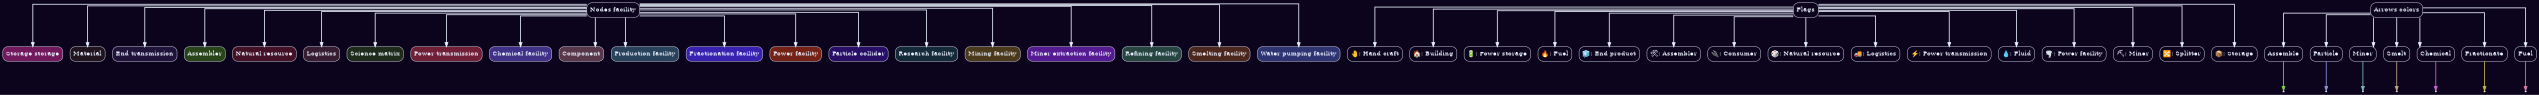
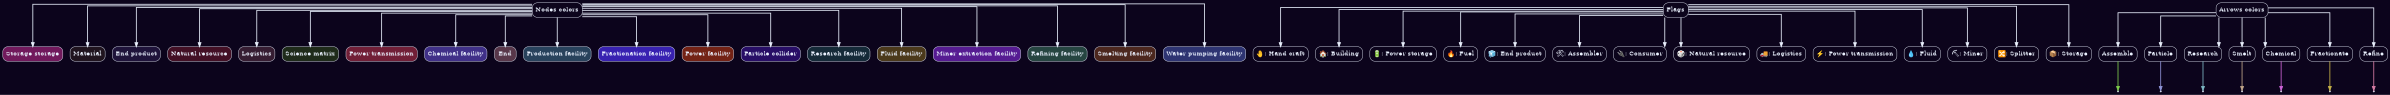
(613, 10) -> (557, 10)
(145, 54) -> (136, 54)
(205, 54) -> none
(581, 54) -> (505, 54)
(993, 54) -> (902, 54)
(2074, 54) -> none
(2363, 54) -> (2203, 54)
(2526, 54) -> (2374, 54)
